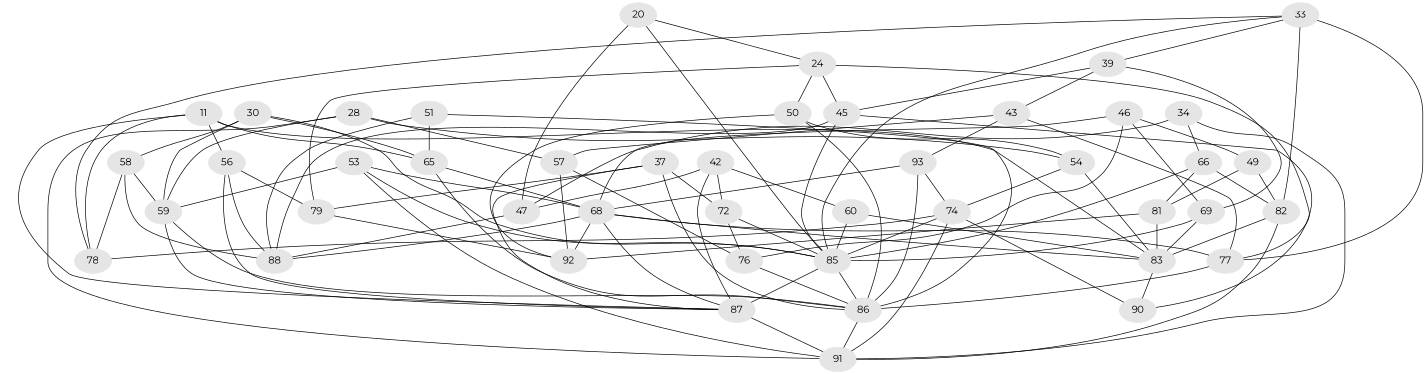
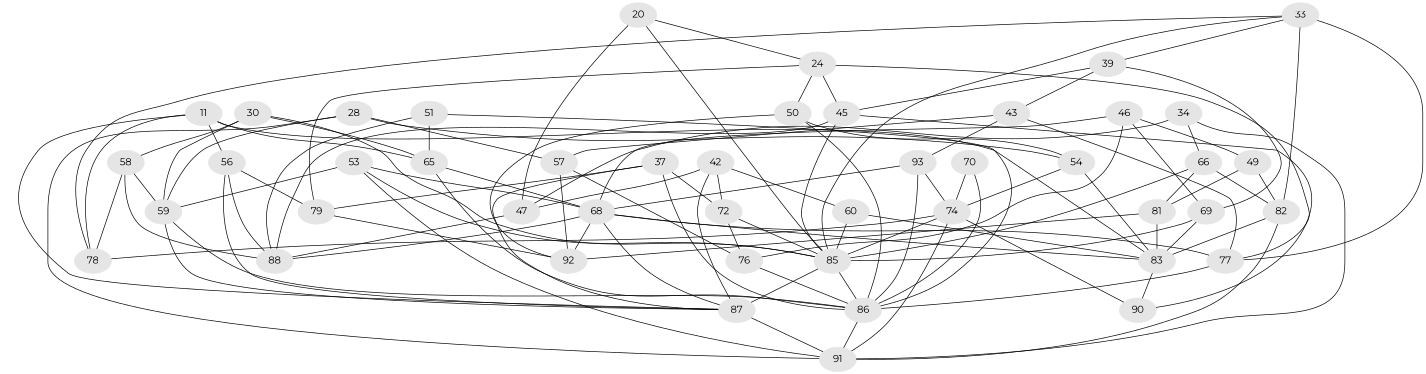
none -> (970, 163)
